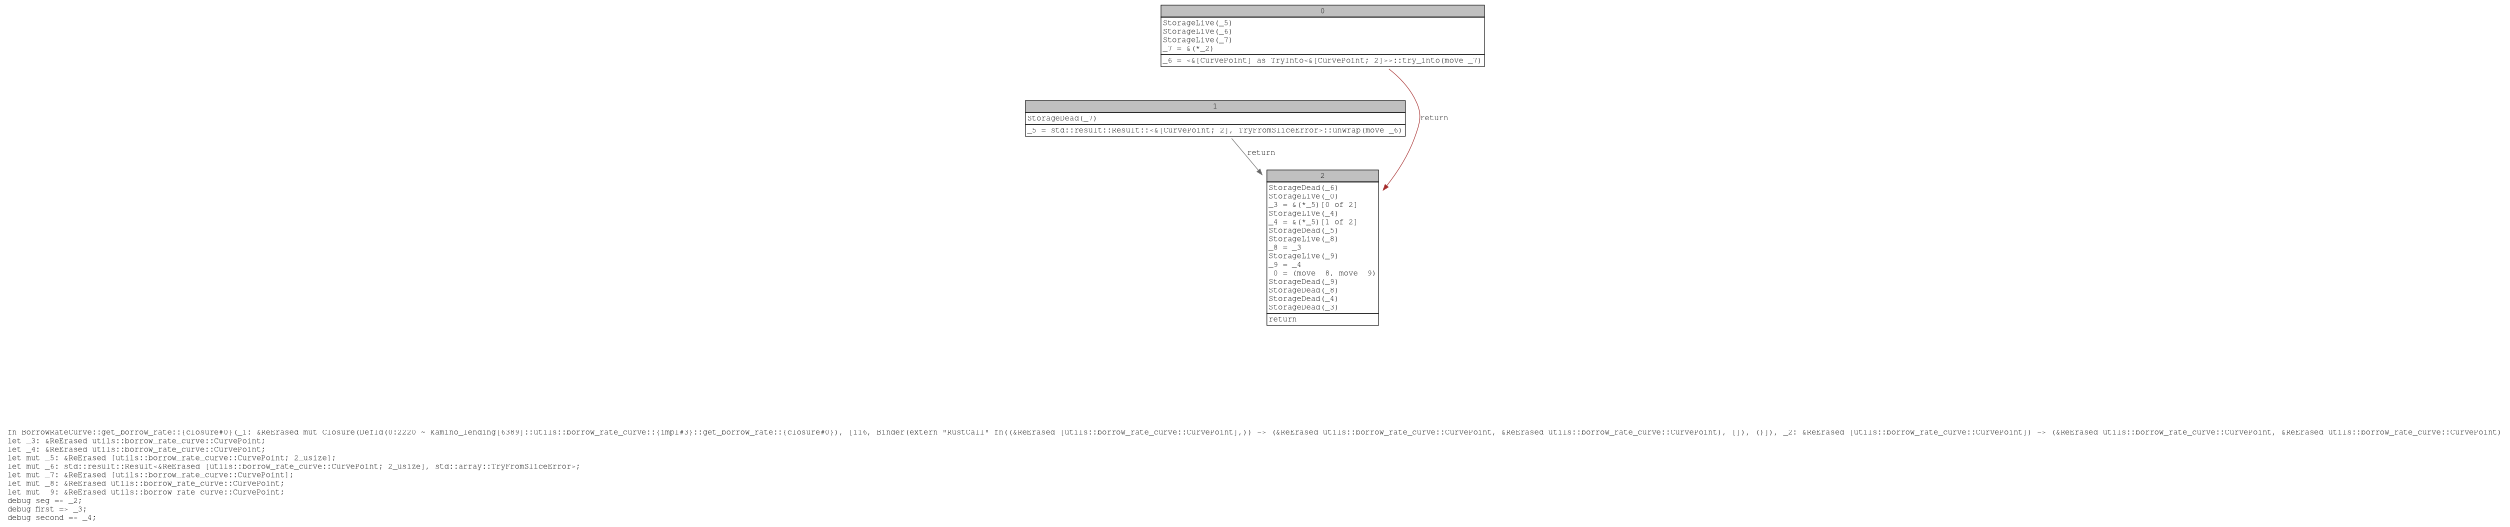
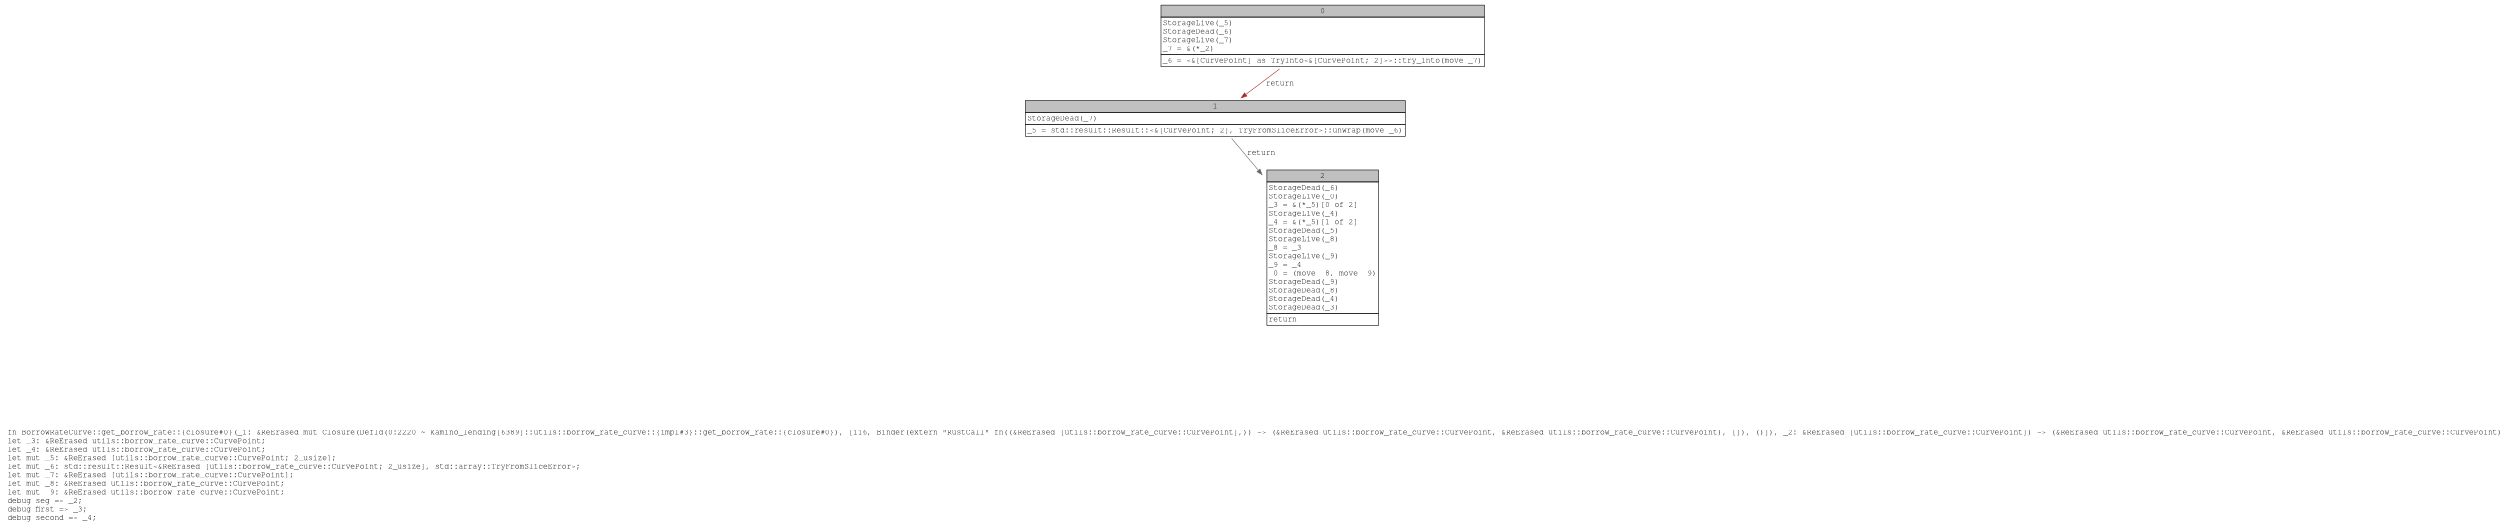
(1198, 31) -> (1198, 31)
(1418, 126) -> (1263, 82)
